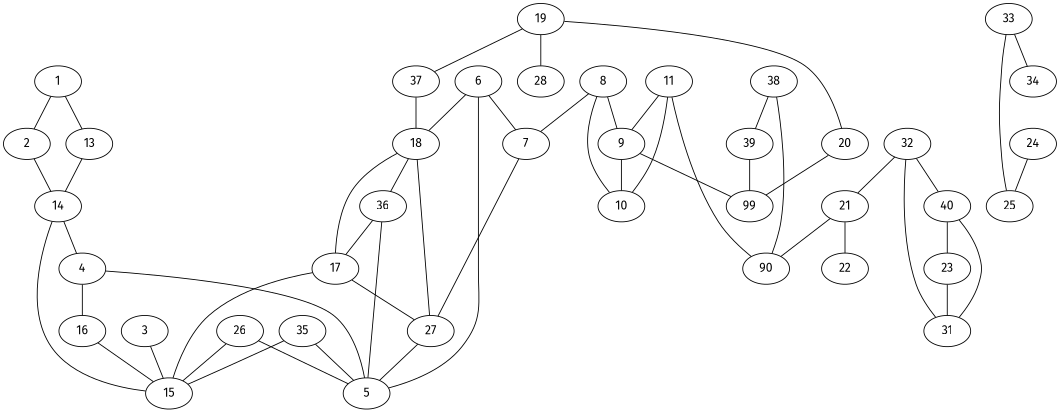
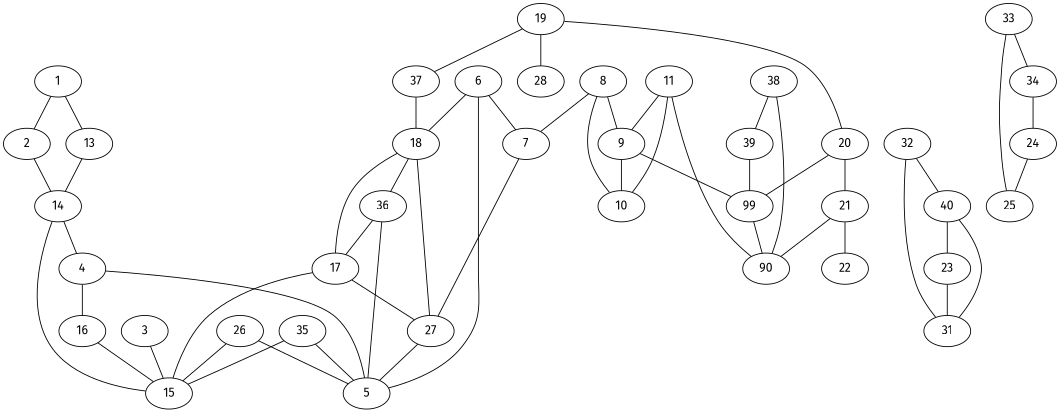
none -> (1033, 113)
(876, 175) -> (845, 175)
none -> (758, 238)
